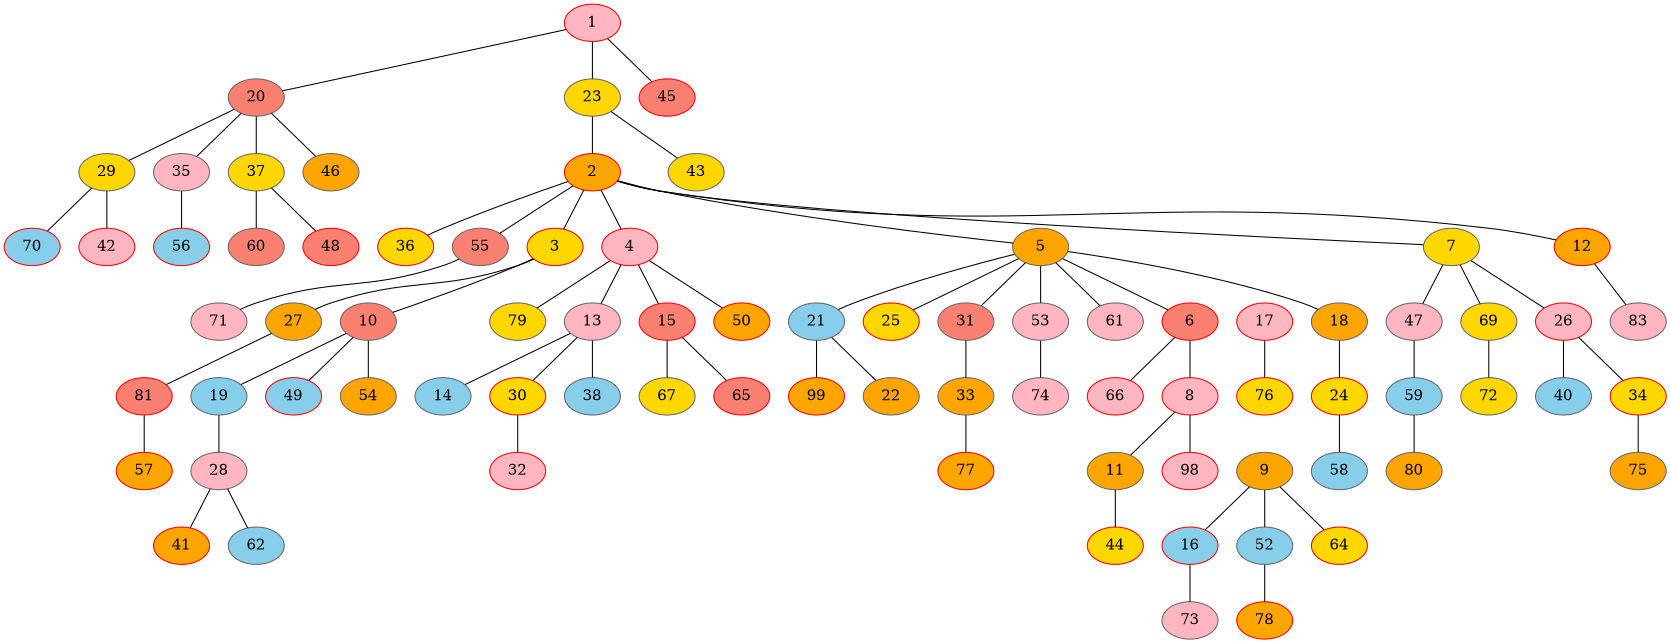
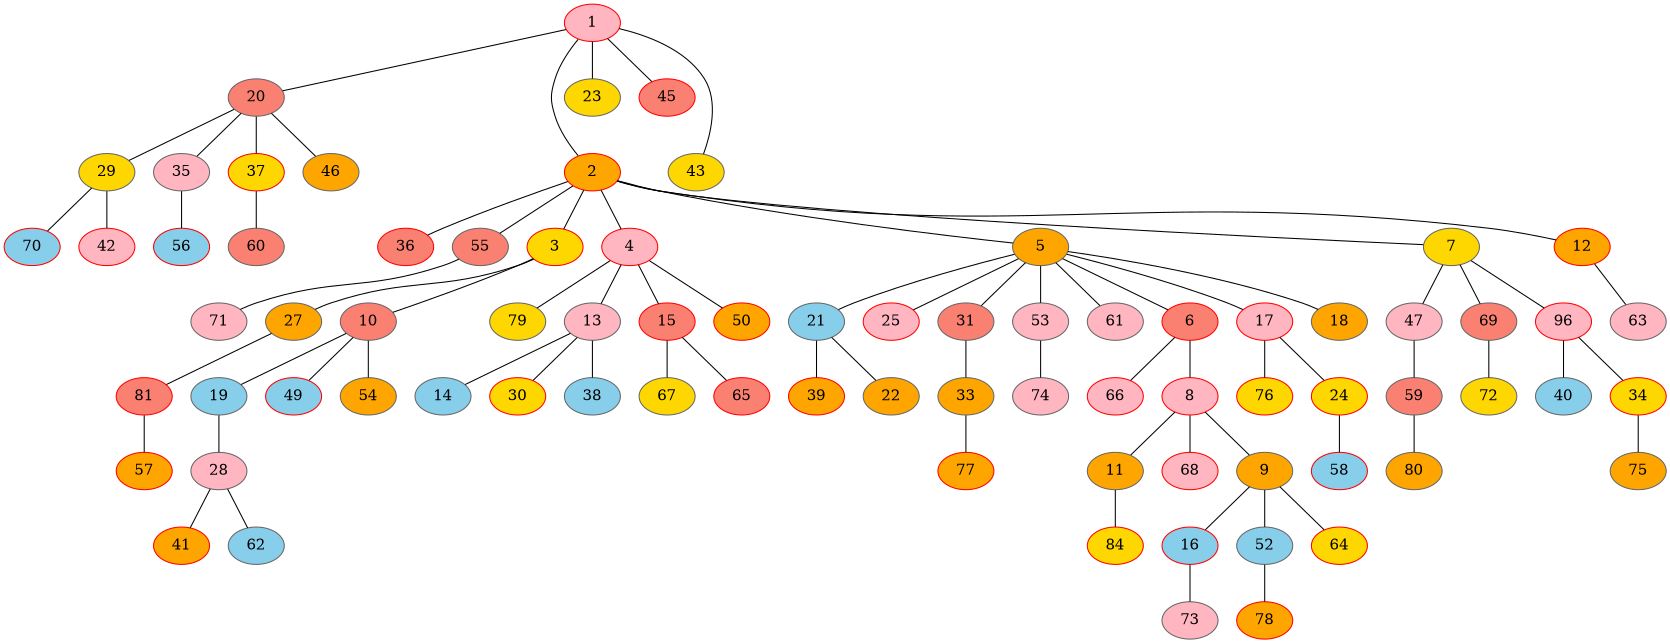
(592, 135) -> (551, 98)
(644, 135) -> (697, 69)
(256, 172) -> (256, 172)
(331, 247) -> none
(406, 247) -> (406, 247)
none -> (1156, 279)
(891, 322) -> (891, 322)
(1489, 322) -> (1489, 322)
(1564, 322) -> (1564, 322)
(1638, 322) -> (1638, 322)
(1339, 359) -> (1302, 359)
(817, 396) -> (817, 396)
(1414, 396) -> (1414, 396)
none -> (1227, 434)
(518, 471) -> none
(1190, 471) -> (1190, 471)
(1339, 471) -> (1339, 471)
(1115, 546) -> (1115, 546)
